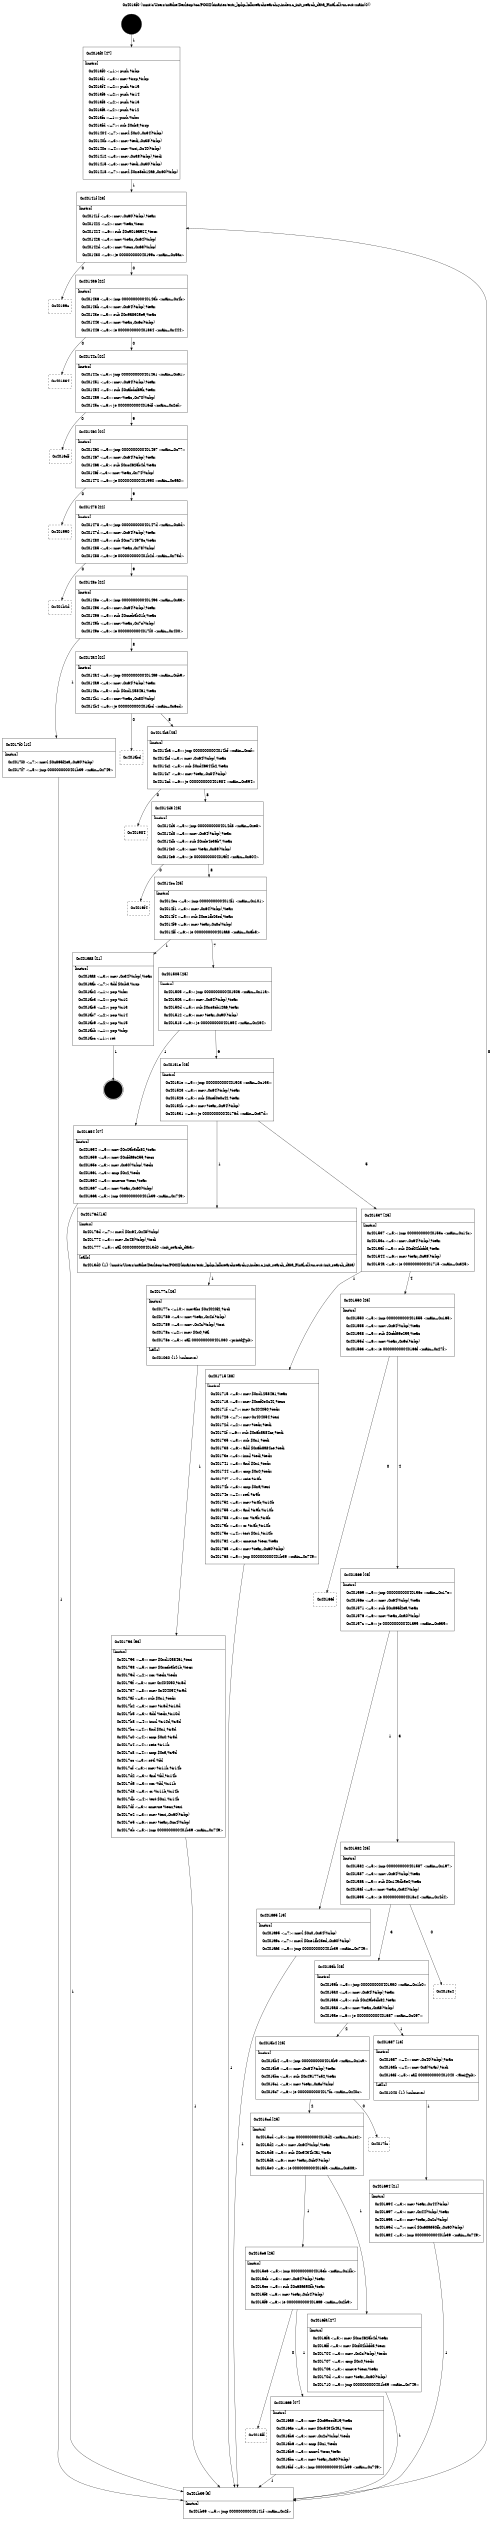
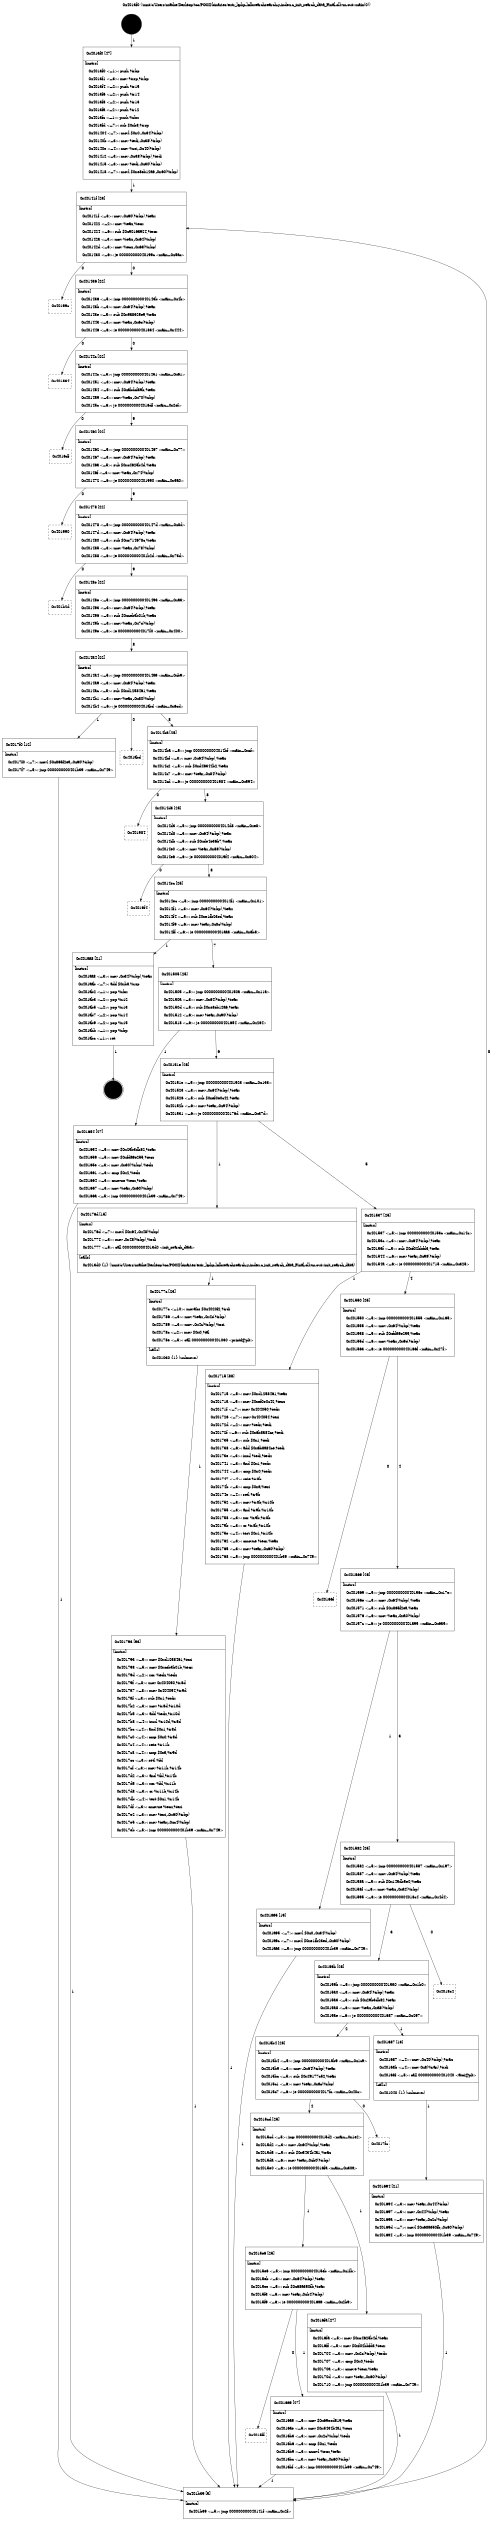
(58, 684) -> (90, 725)
